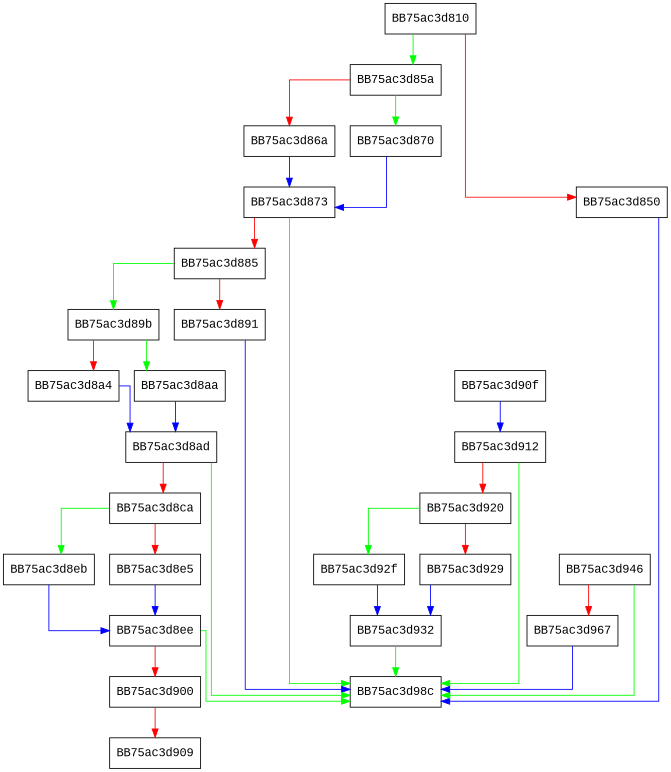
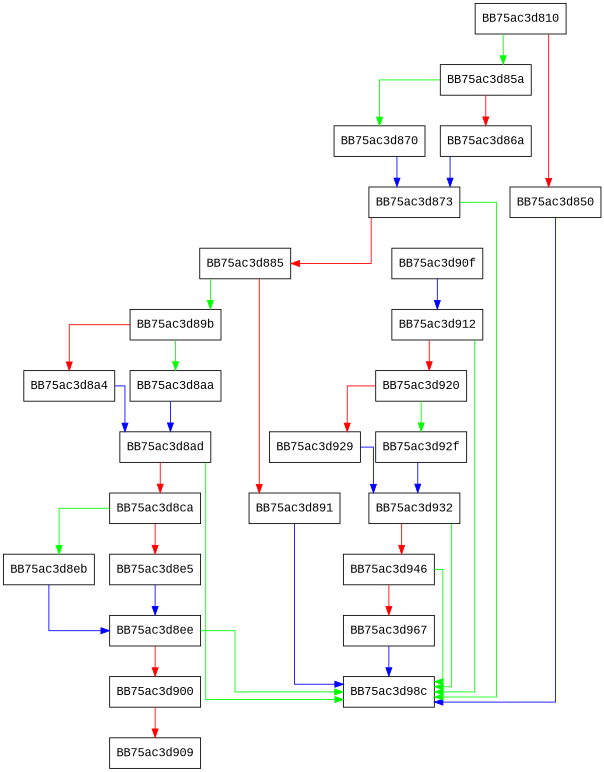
none -> (402, 535)
